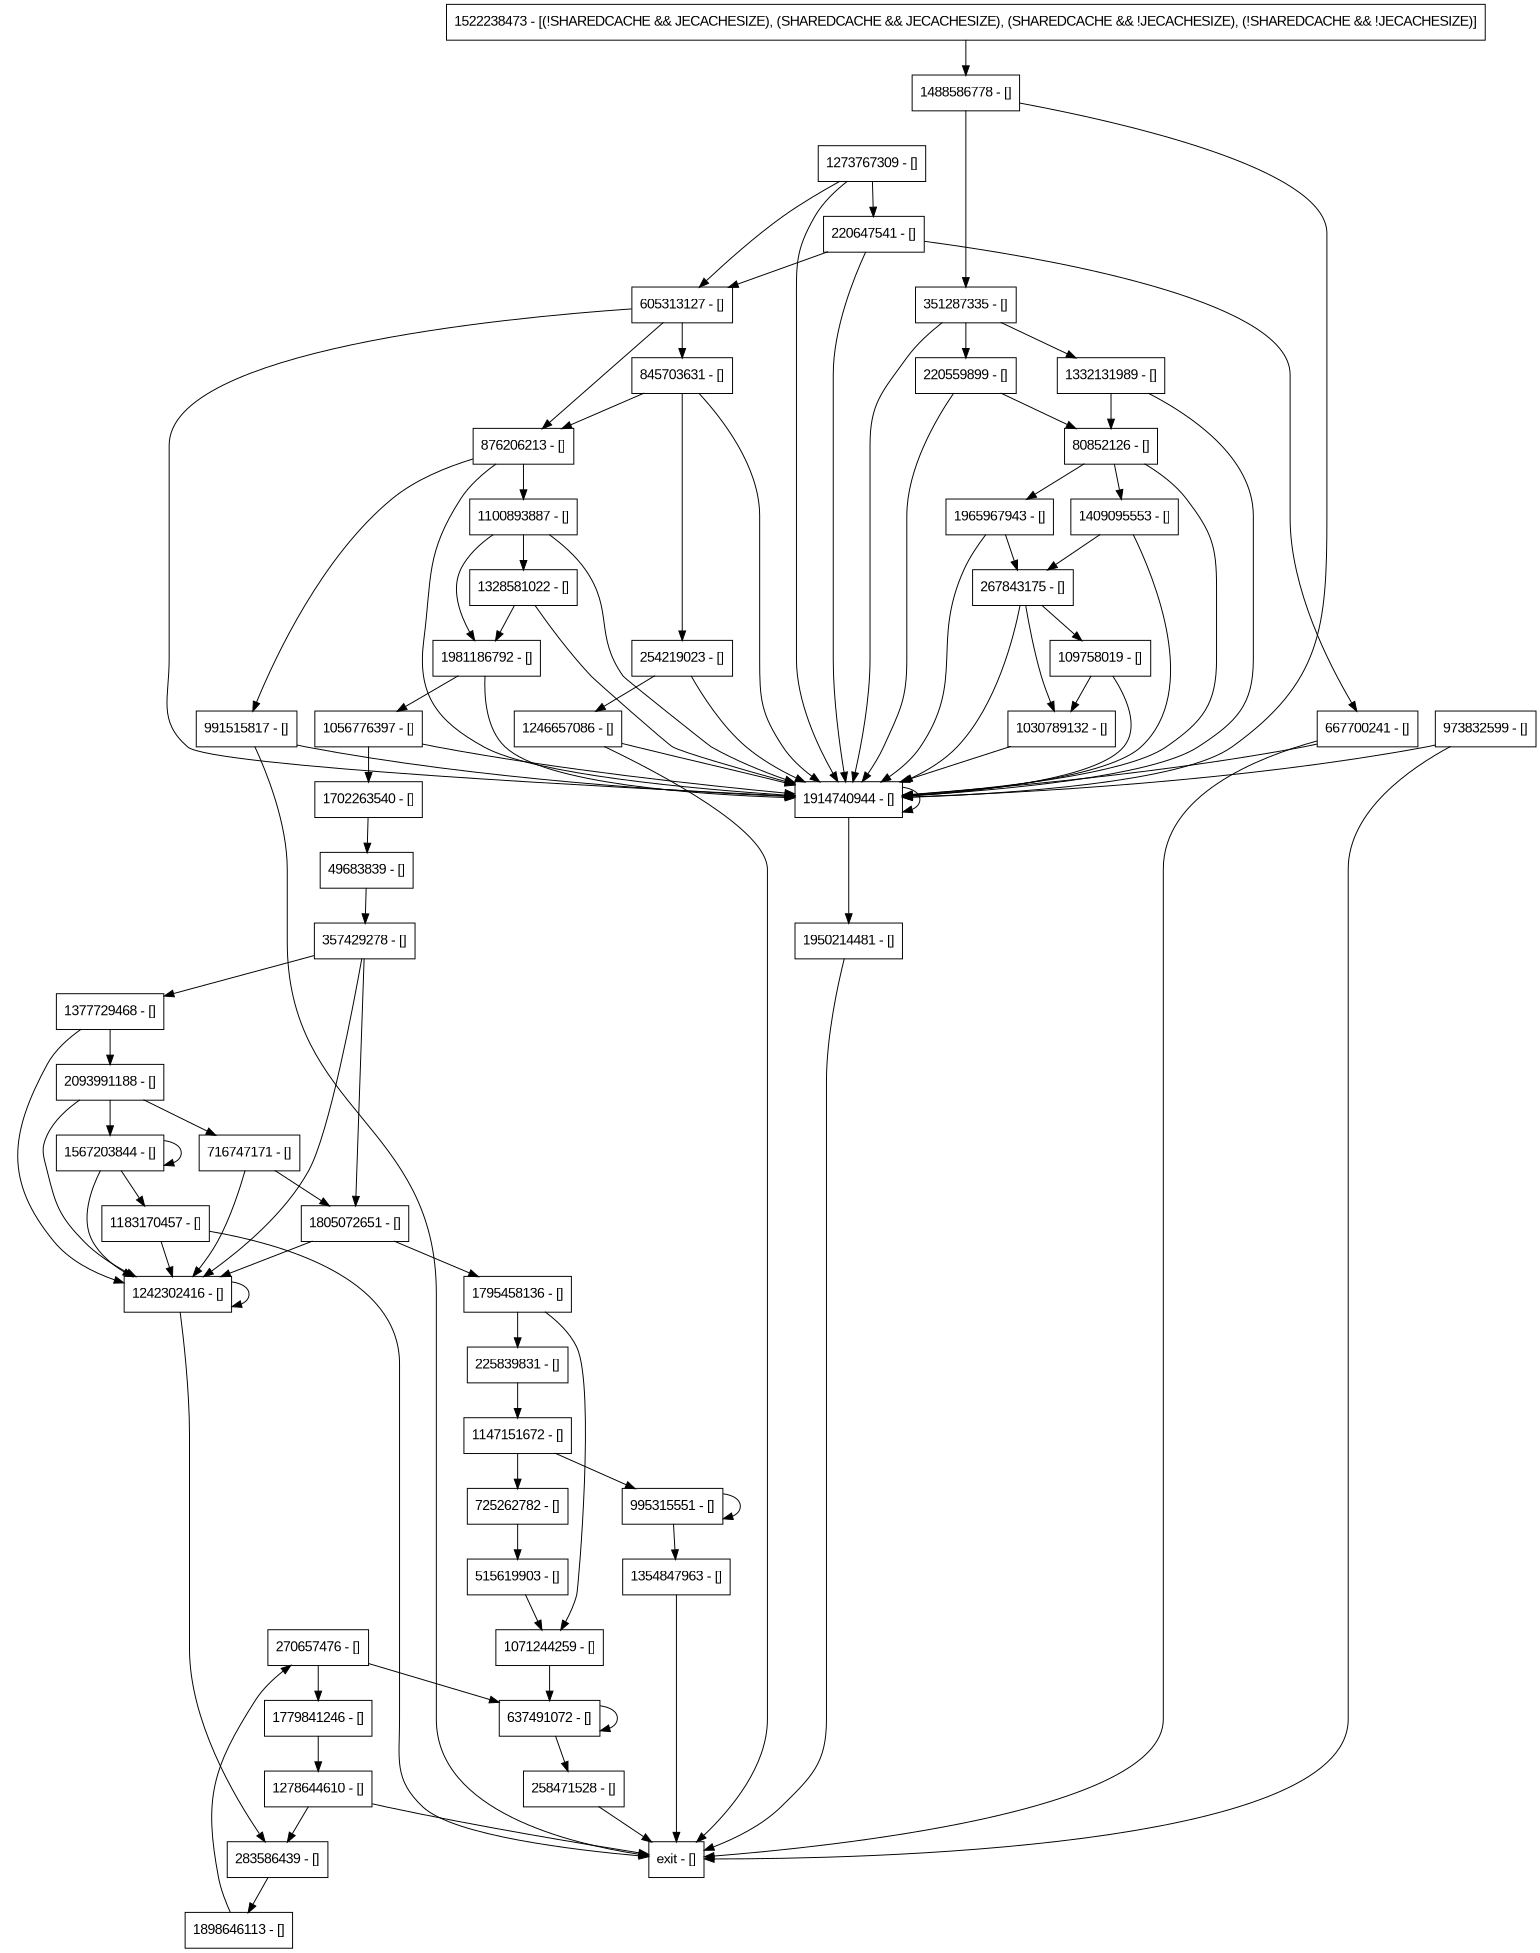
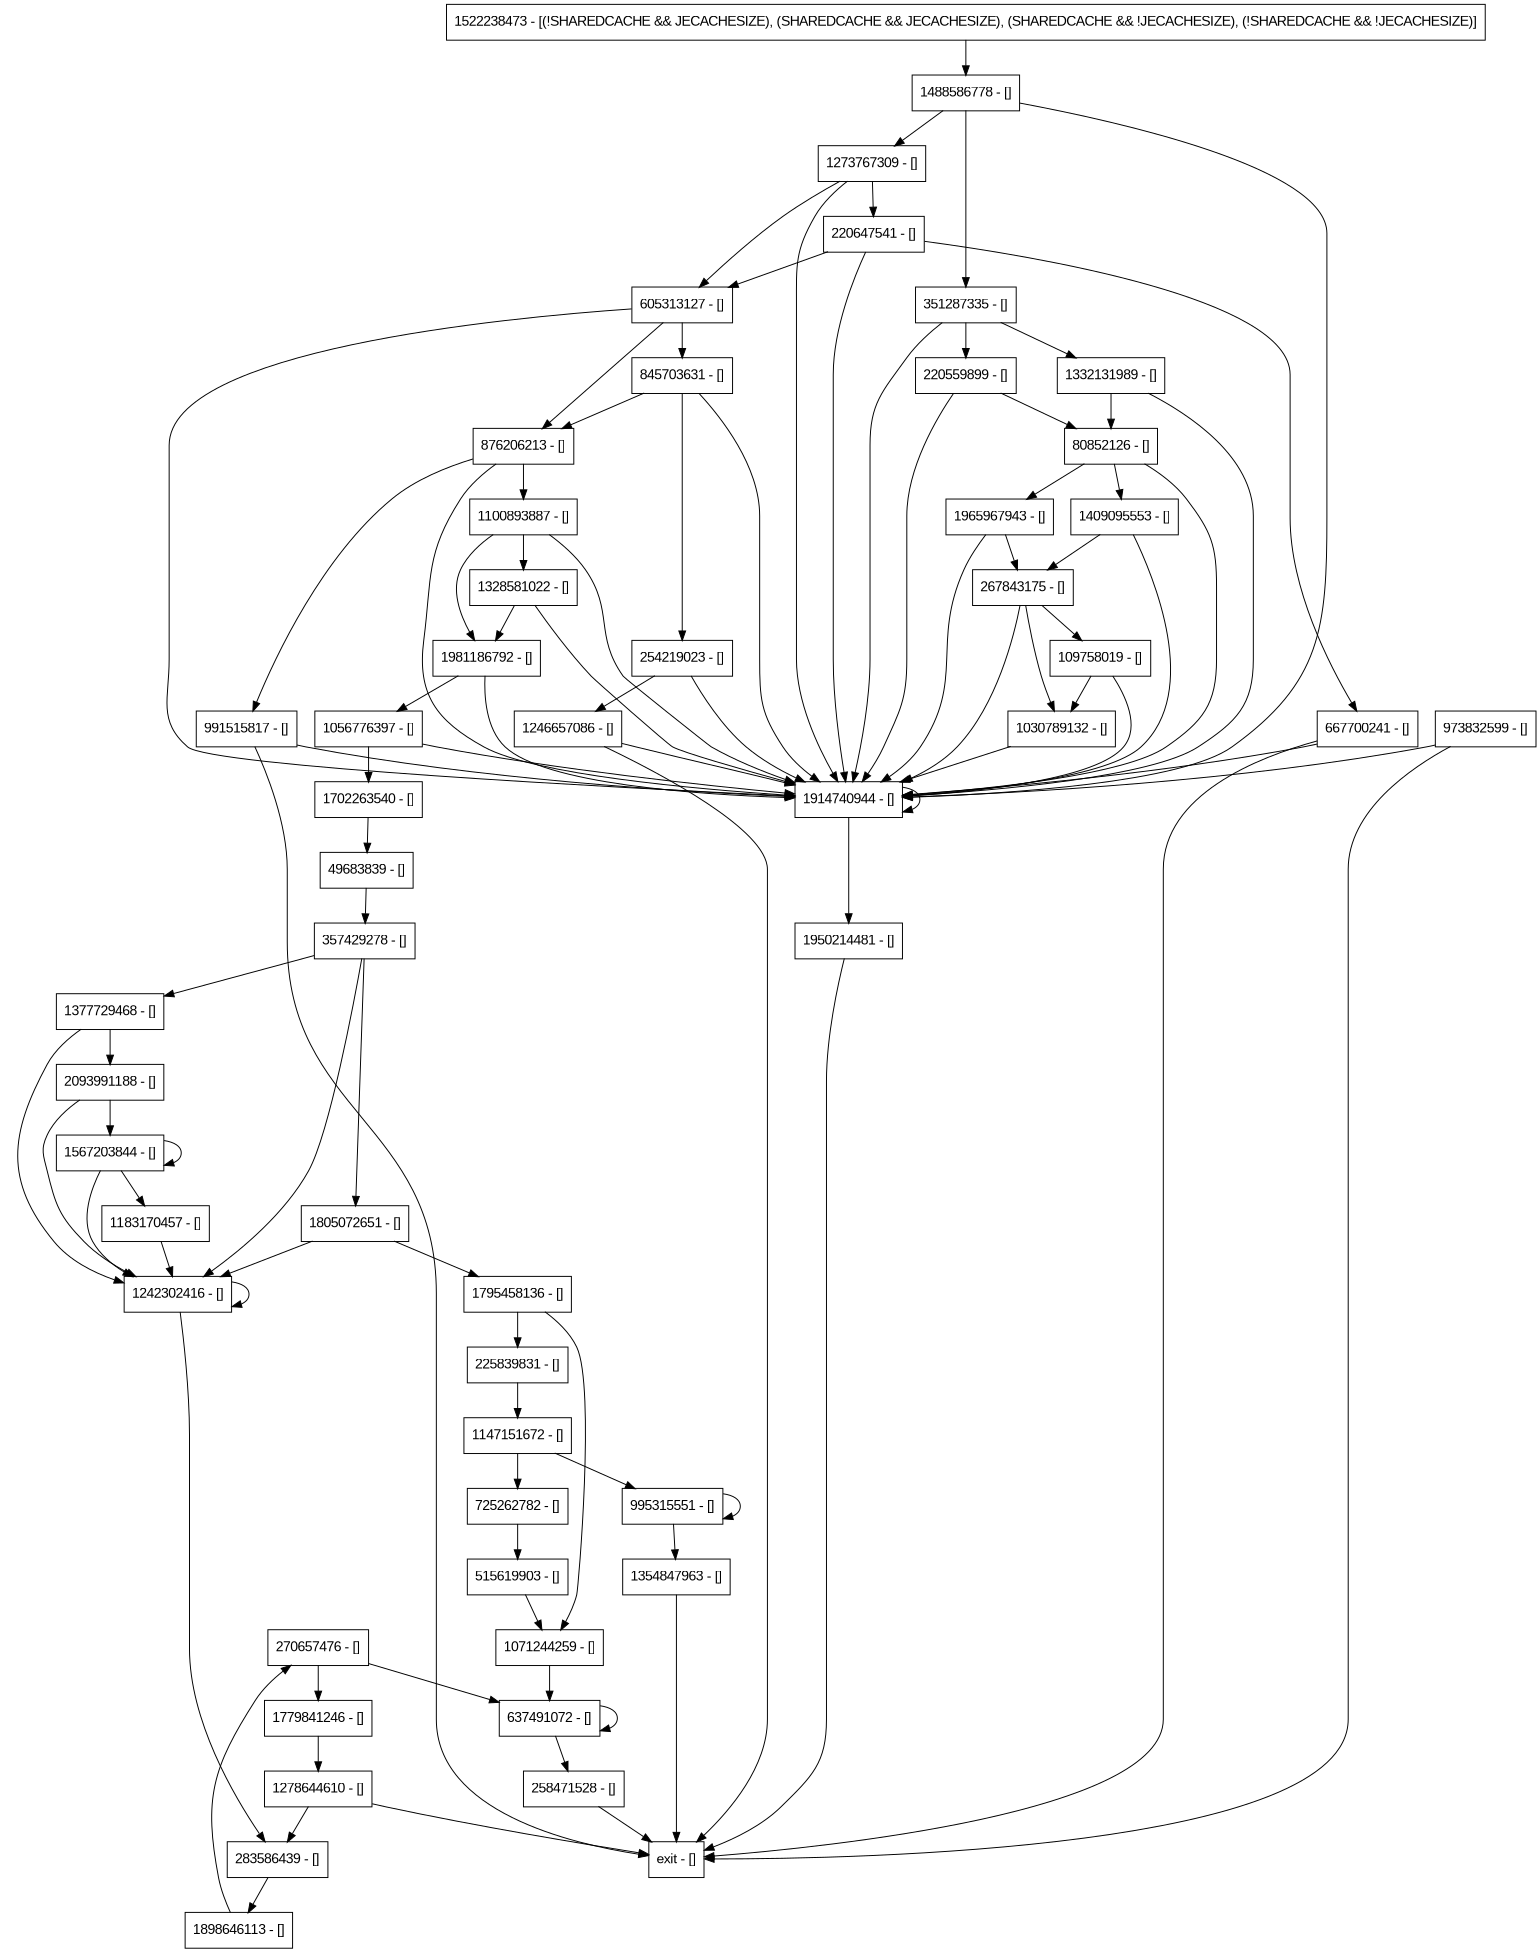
none -> (923, 125)
(250, 1153) -> none
(400, 1575) -> none
